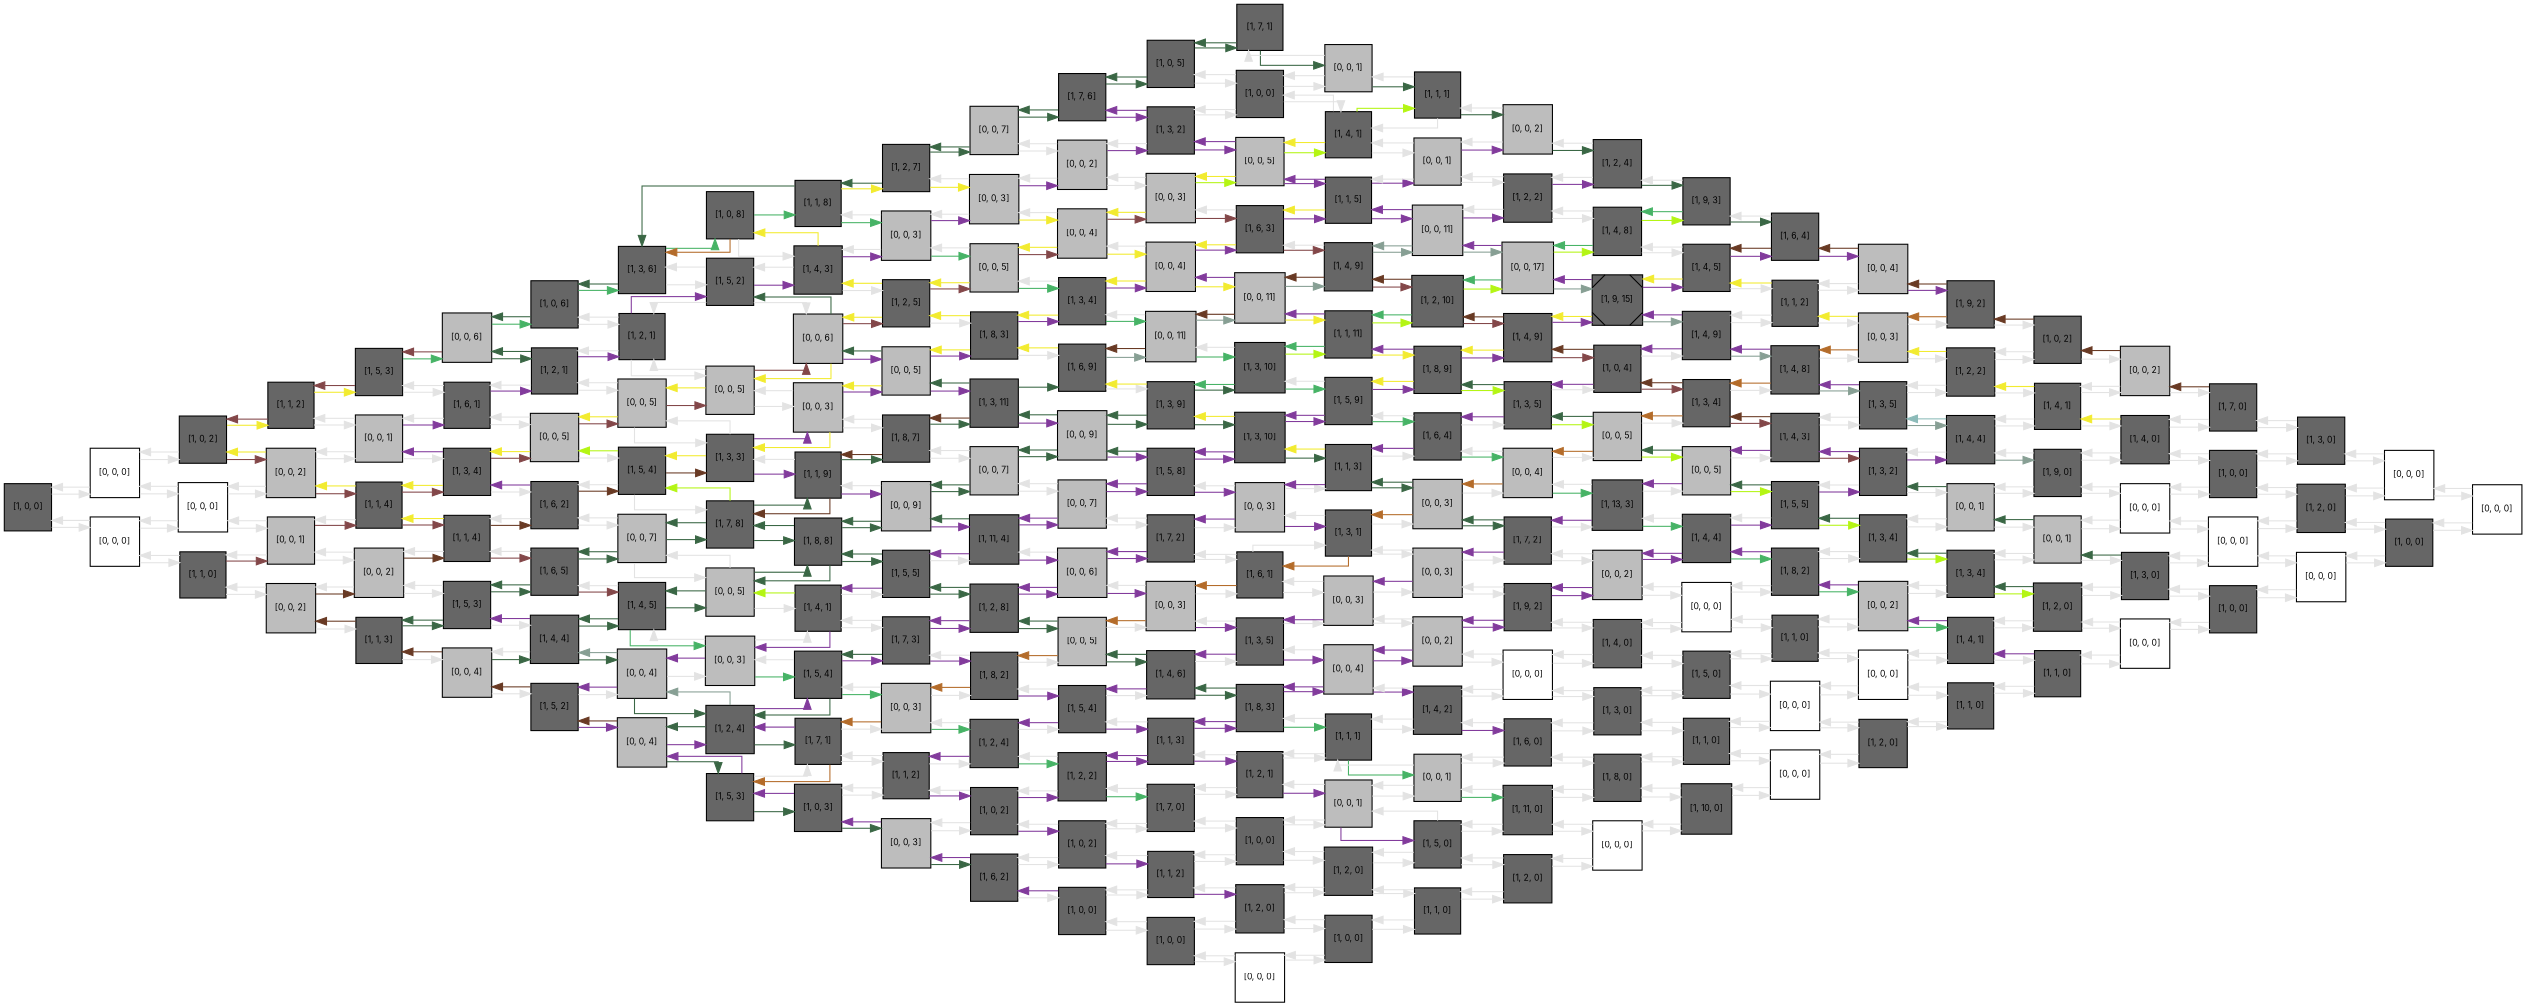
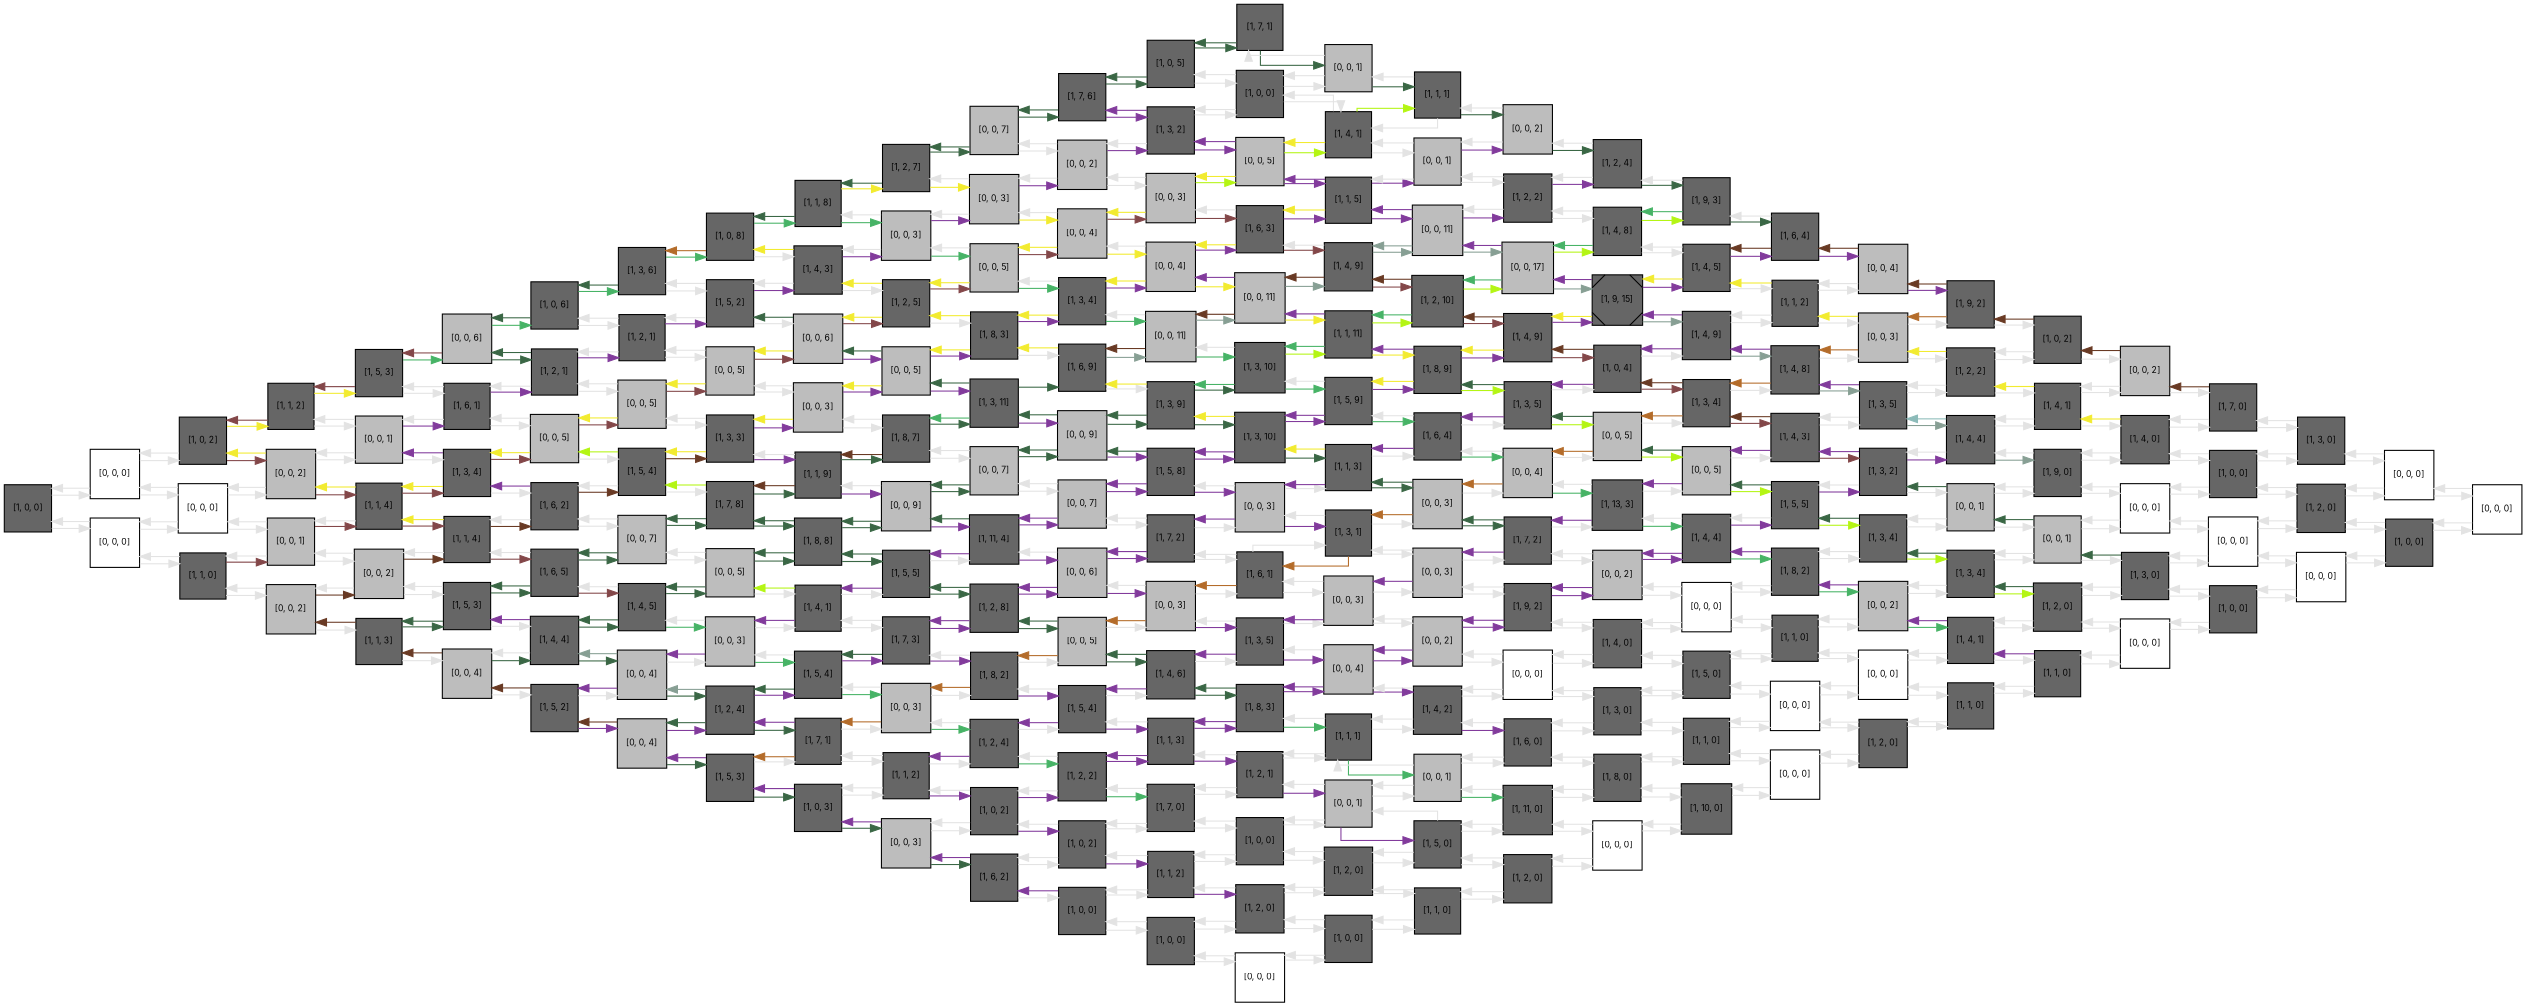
(694, 186) -> (780, 216)
(955, 418) -> (955, 418)
